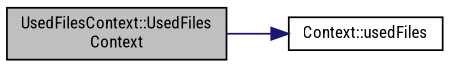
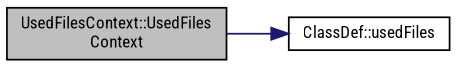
(366, 34) -> (369, 34)
